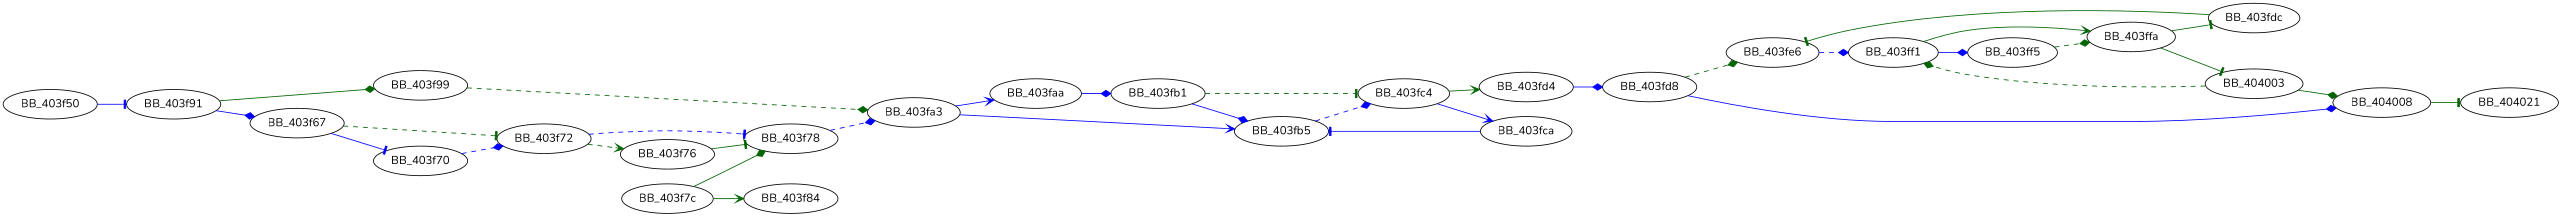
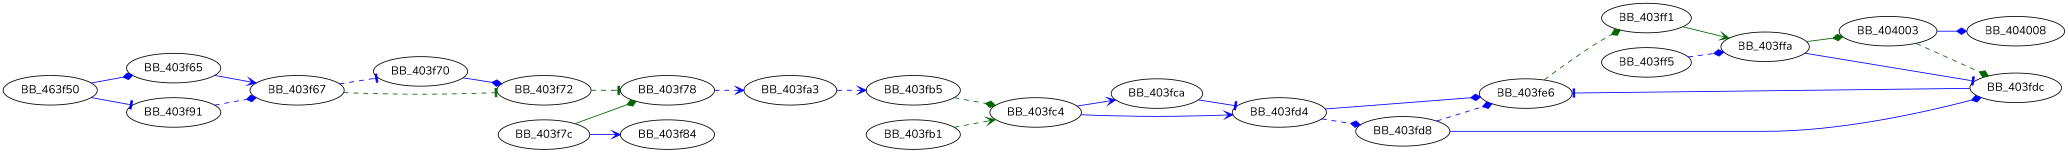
(2008, 12) -> (1773, 91)
(2190, 28) -> (1888, 67)
(2067, 45) -> (1701, 55)
(1829, 53) -> (1577, 56)
(1948, 53) -> none
(2190, 59) -> (1820, 40)
none -> (174, 68)
(1706, 71) -> (1460, 114)
(421, 85) -> none
(2069, 85) -> (1948, 58)
(1583, 87) -> (1336, 121)
(1460, 91) -> (1153, 116)
(2313, 92) -> (1947, 31)
(1036, 94) -> none
(1279, 94) -> (971, 124)
none -> (1398, 103)
(2510, 103) -> none
(50, 104) -> (50, 90)
(1215, 111) -> none
(230, 113) -> (230, 102)
(1338, 114) -> (970, 101)
(2006, 121) -> (1712, 131)
(1093, 122) -> (847, 90)
(848, 127) -> (725, 90)
(665, 131) -> (604, 90)
(1406, 131) -> (1216, 103)
(357, 141) -> (357, 81)
(477, 151) -> (477, 80)
(667, 154) -> none
(725, 199) -> (601, 135)
